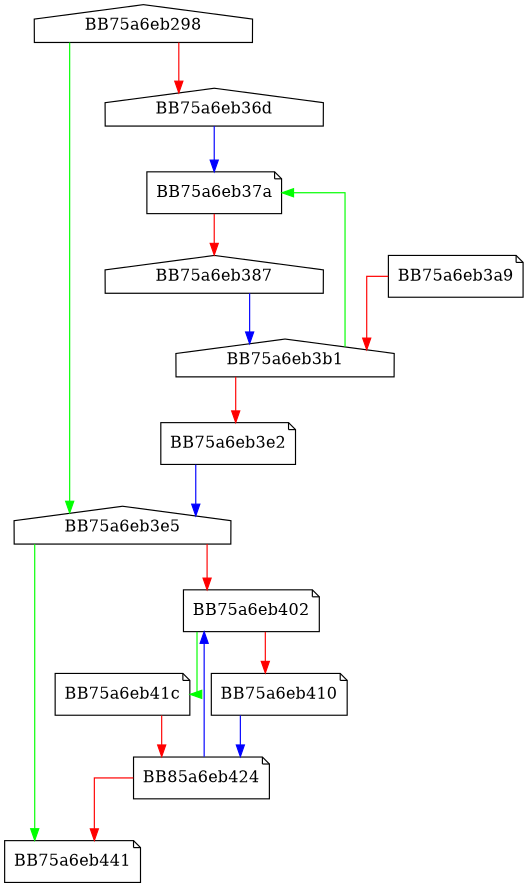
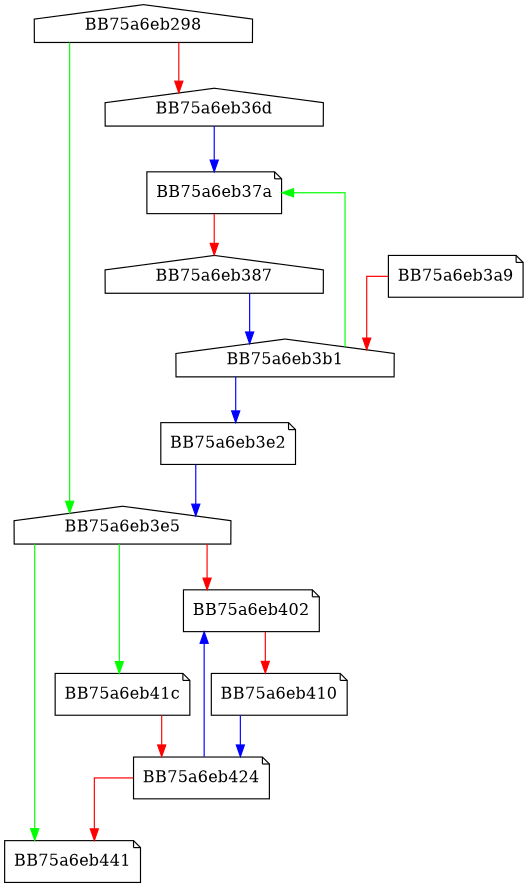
(236, 394) -> (236, 394)
(197, 663) -> (119, 603)
(201, 778) -> (201, 778)
